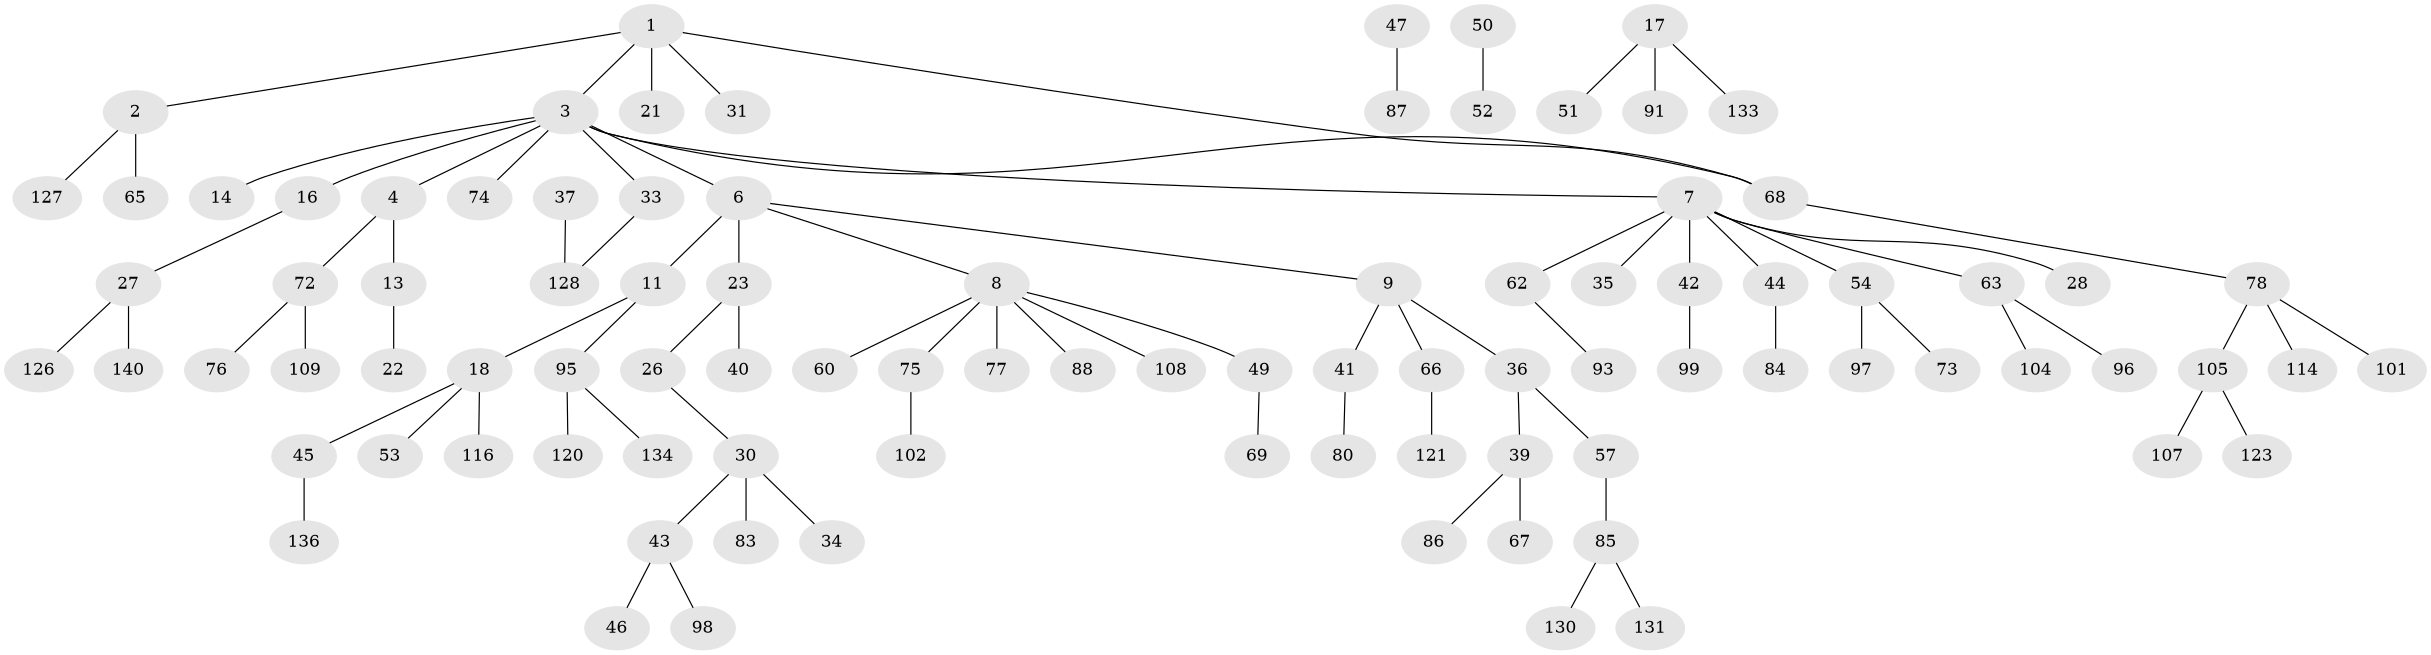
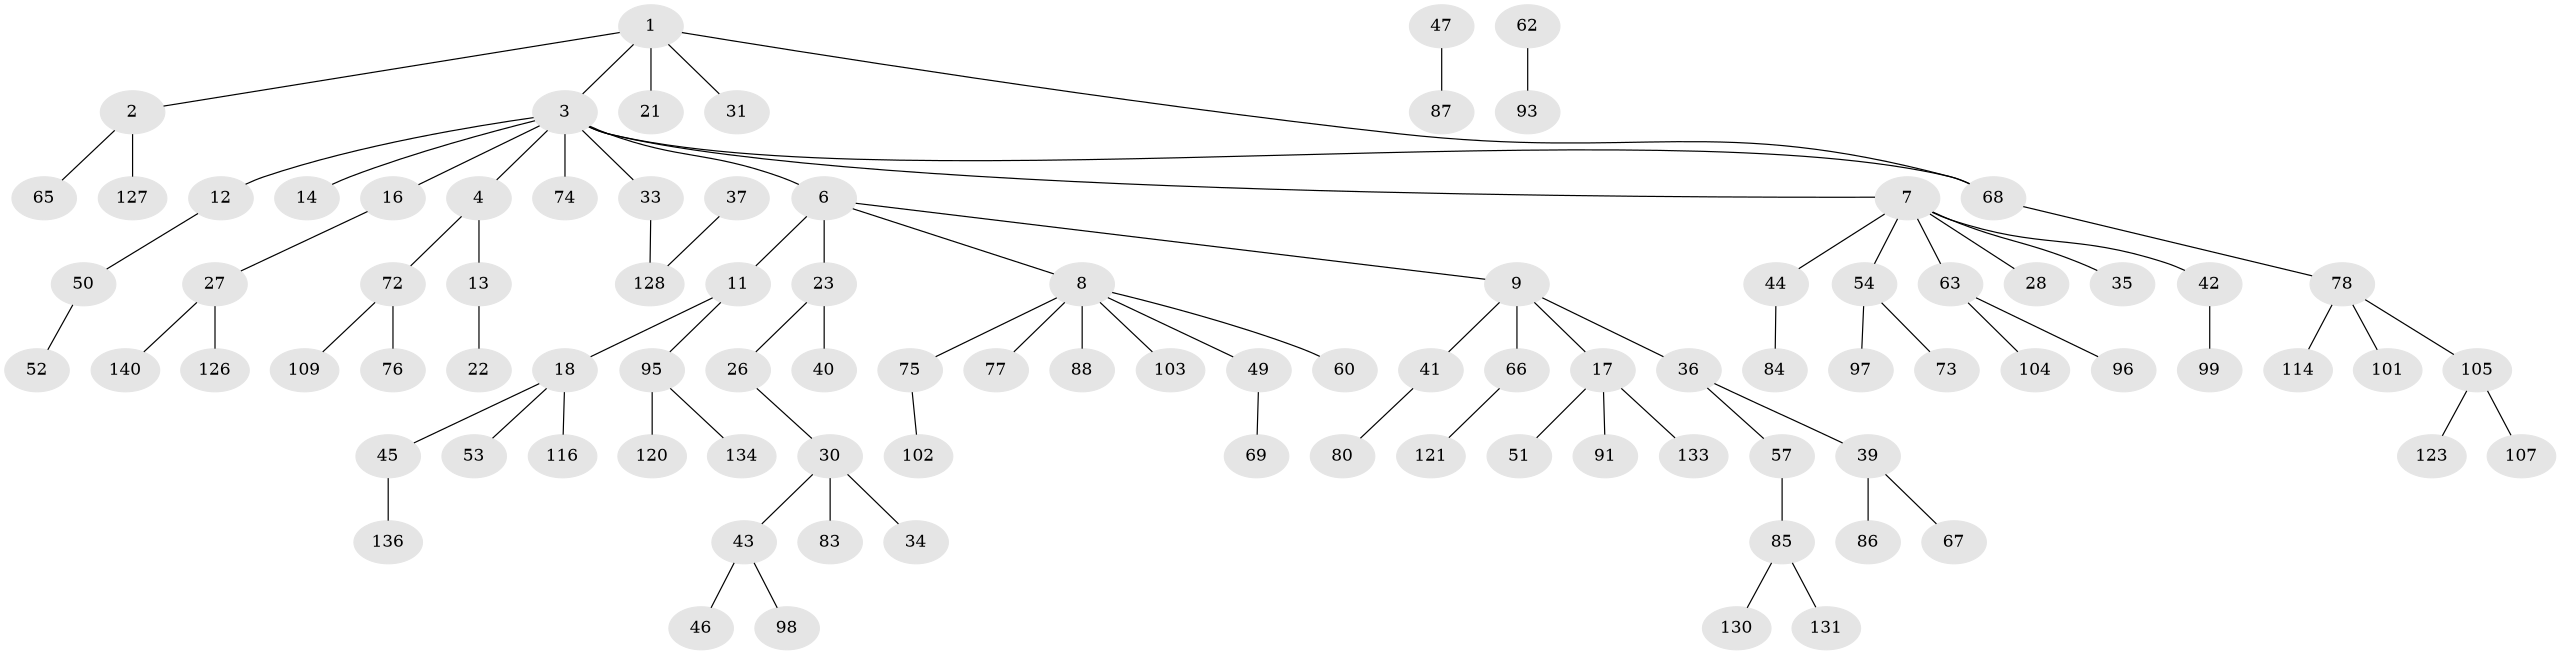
none -> (221, 198)
(1604, 241) -> none
none -> (1560, 327)
(1171, 370) -> (1171, 370)
